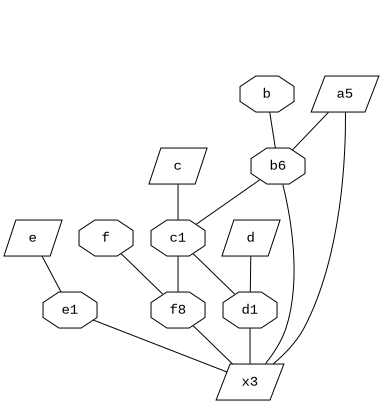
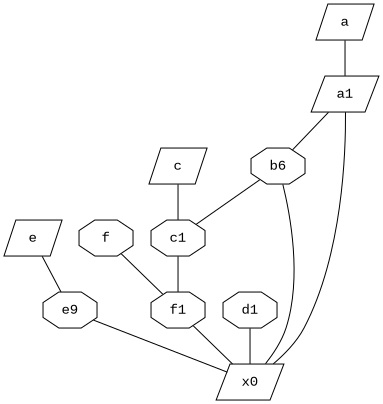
none -> (345, 22)
(267, 94) -> none
(345, 94) -> (345, 94)
(251, 238) -> none
(214, 274) -> none
(70, 310) -> (70, 310)
(178, 310) -> (178, 310)
(250, 382) -> (250, 382)
